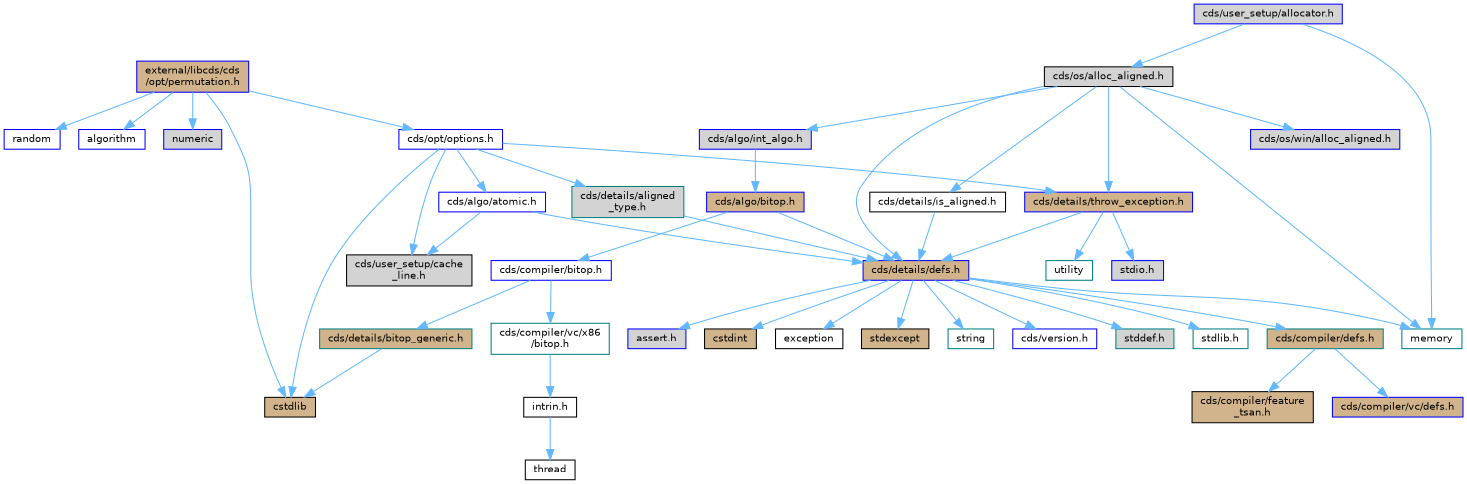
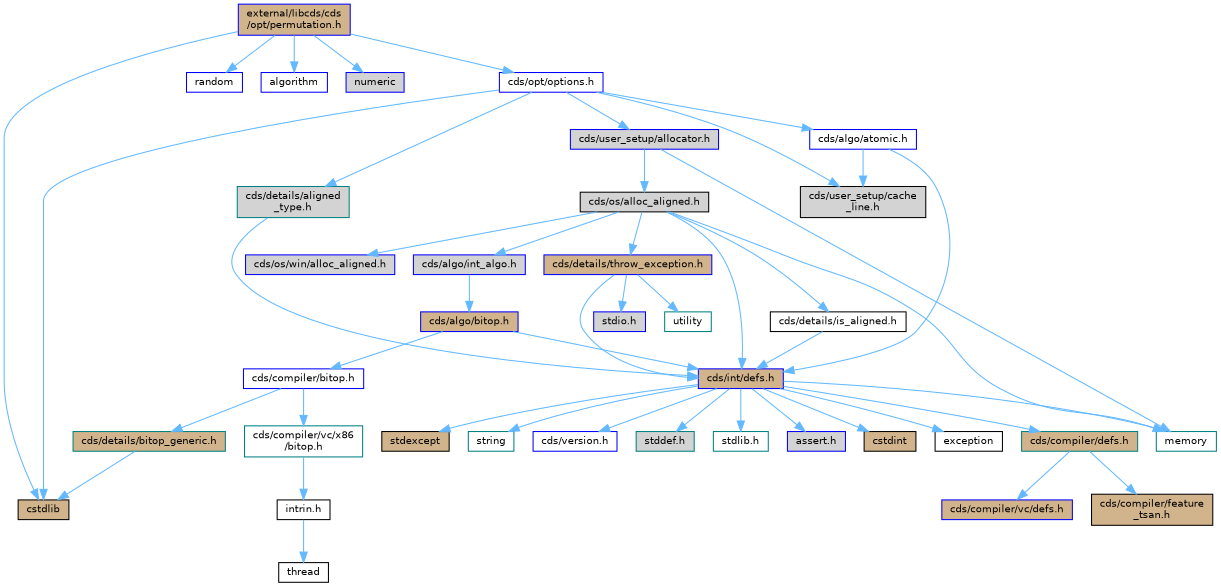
(774, 163) -> (593, 108)
(916, 270) -> (741, 379)
